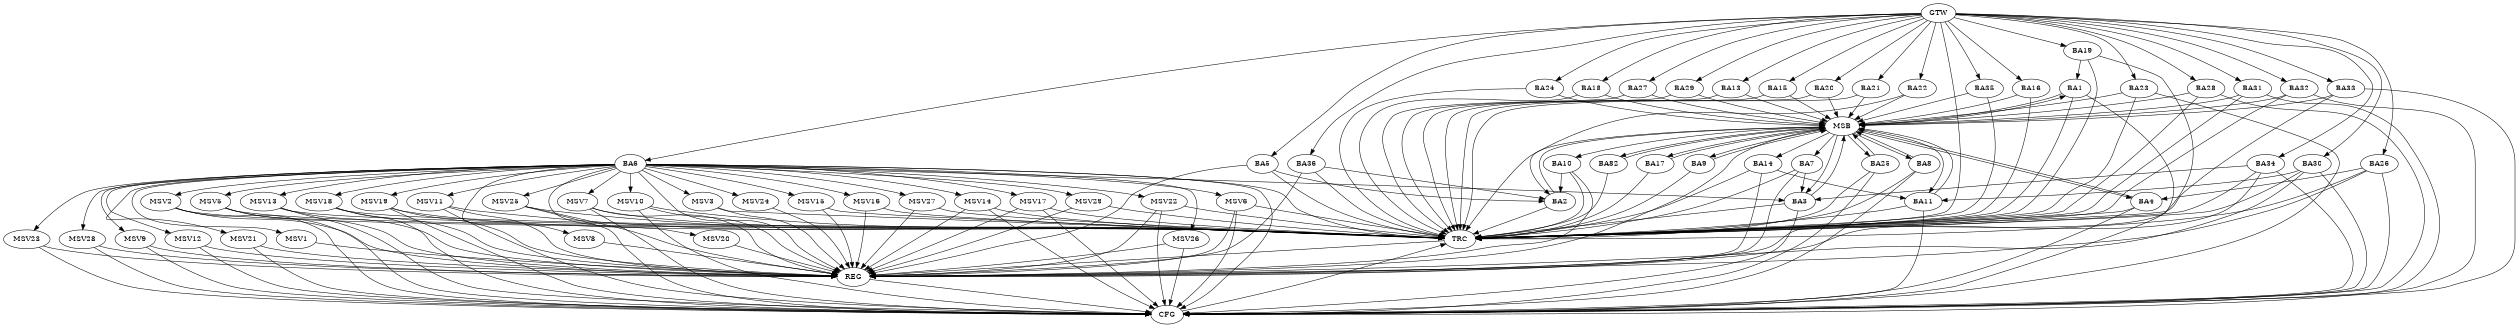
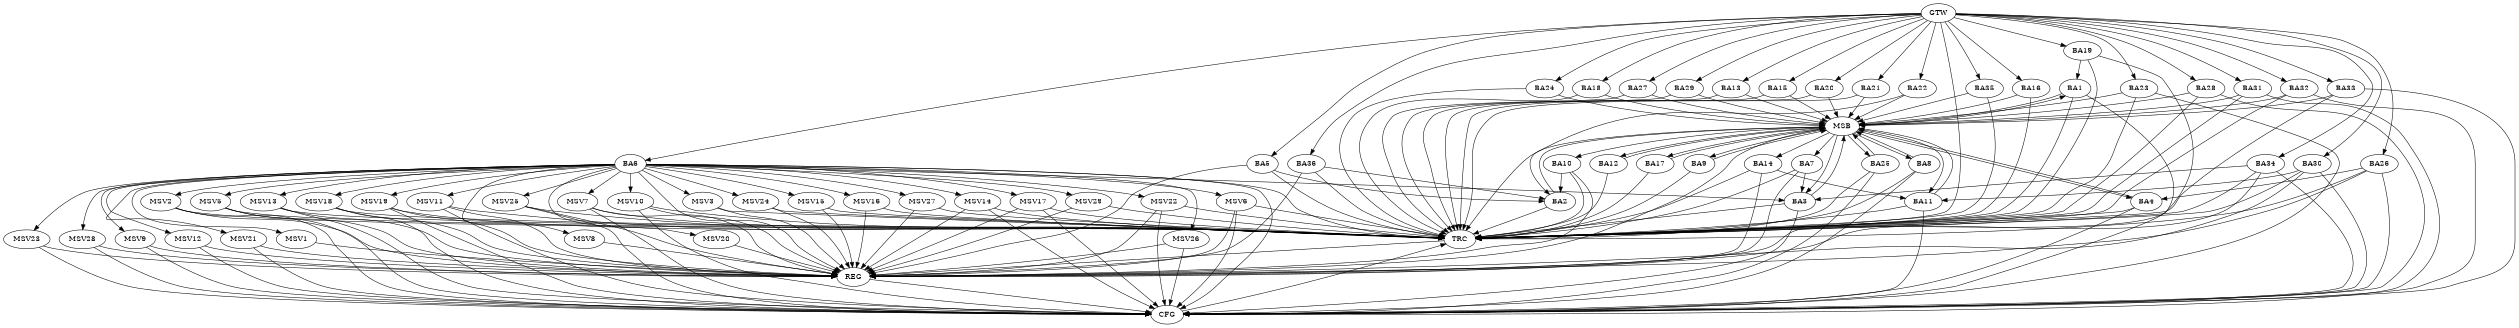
(1609, 164) -> (1609, 164)
none -> (1105, 225)
